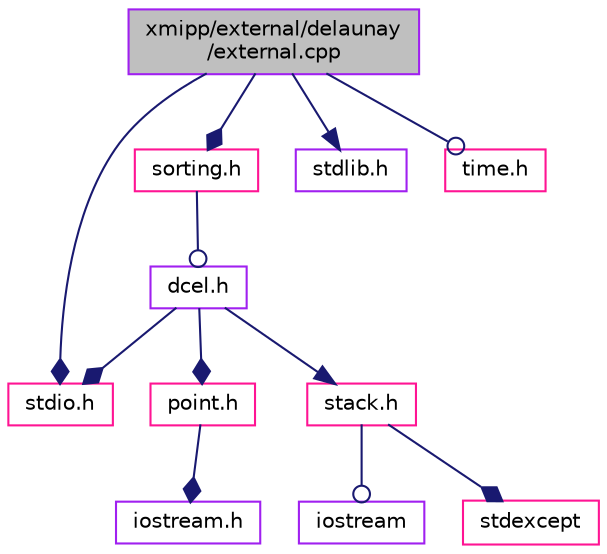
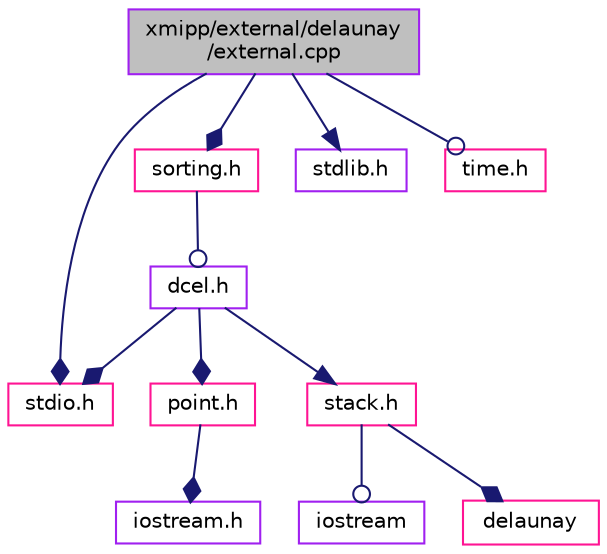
(531, 523) -> (531, 523)
